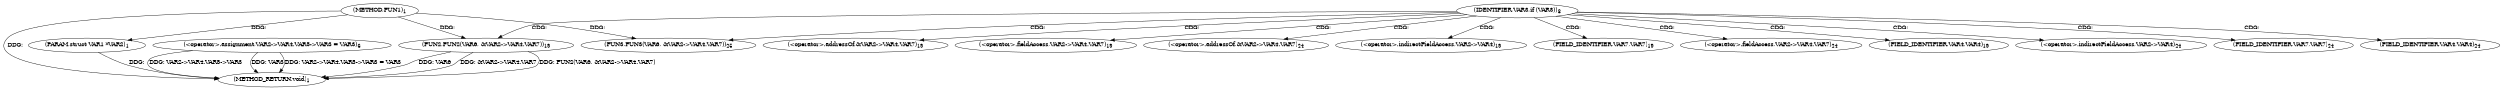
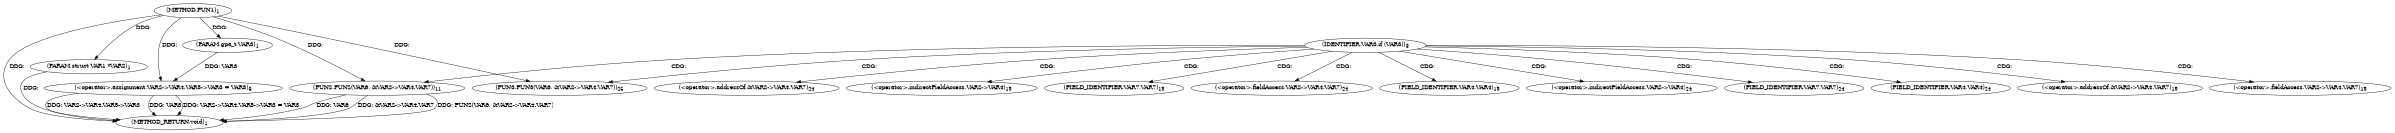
none -> (160, 43)
none -> (227, 45)
(547, 45) -> (438, 88)
